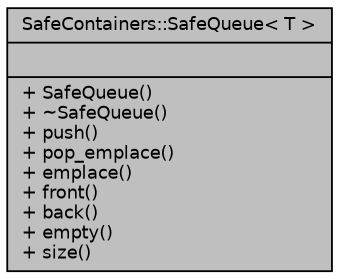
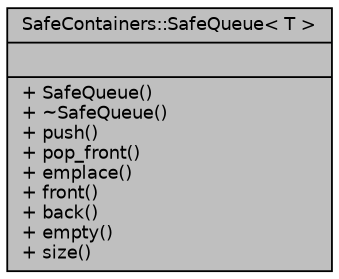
(99, 153) -> (82, 153)
